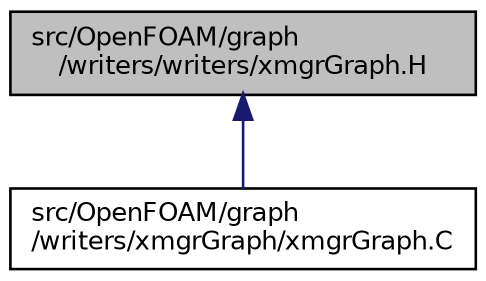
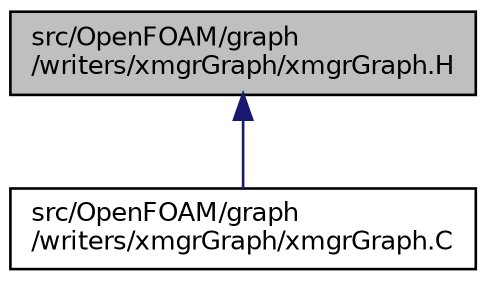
(243, 53) -> (243, 53)
